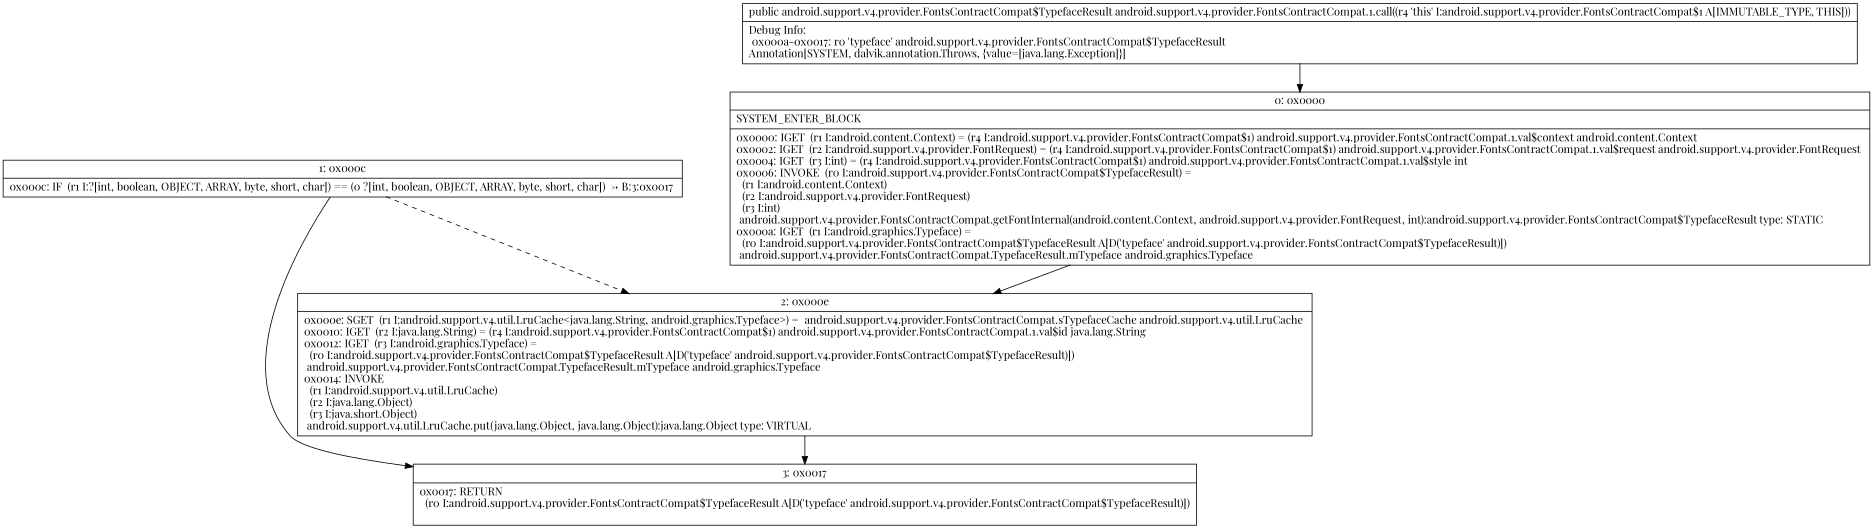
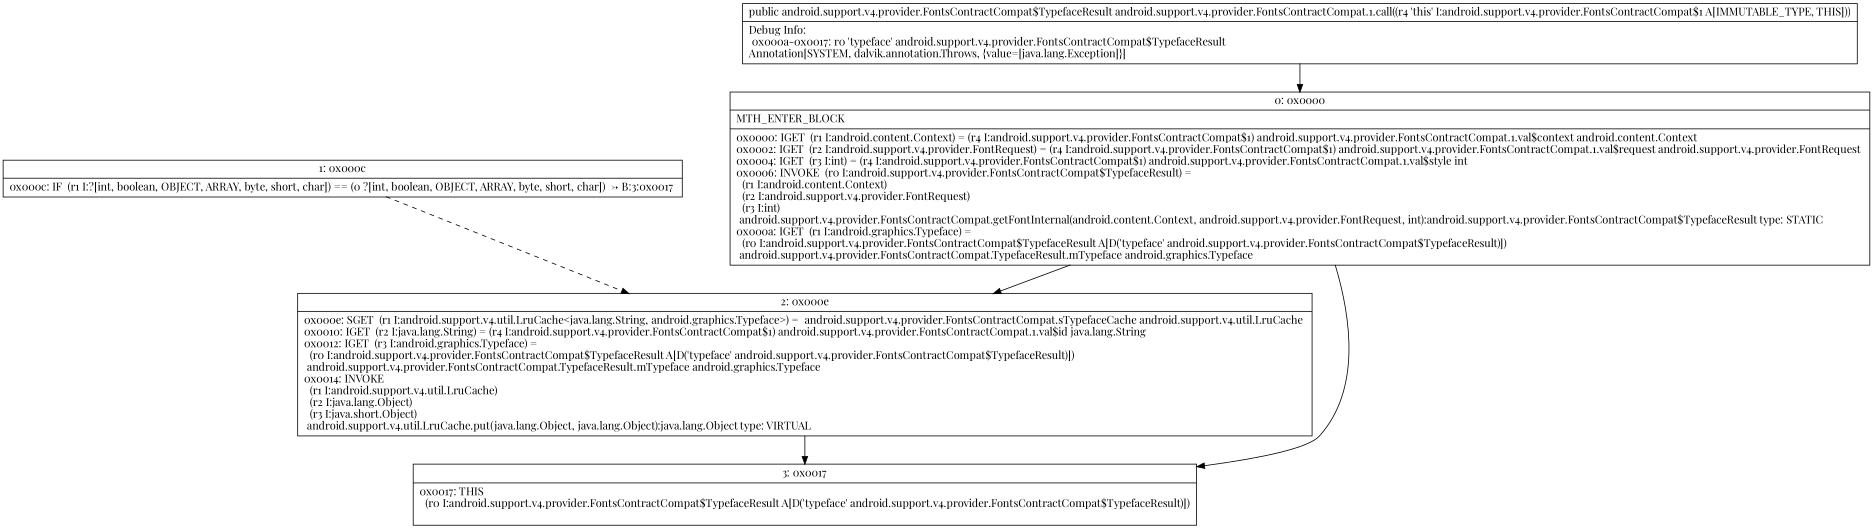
(799, 119) -> (791, 119)
(266, 372) -> (1336, 411)
(464, 492) -> (455, 492)
